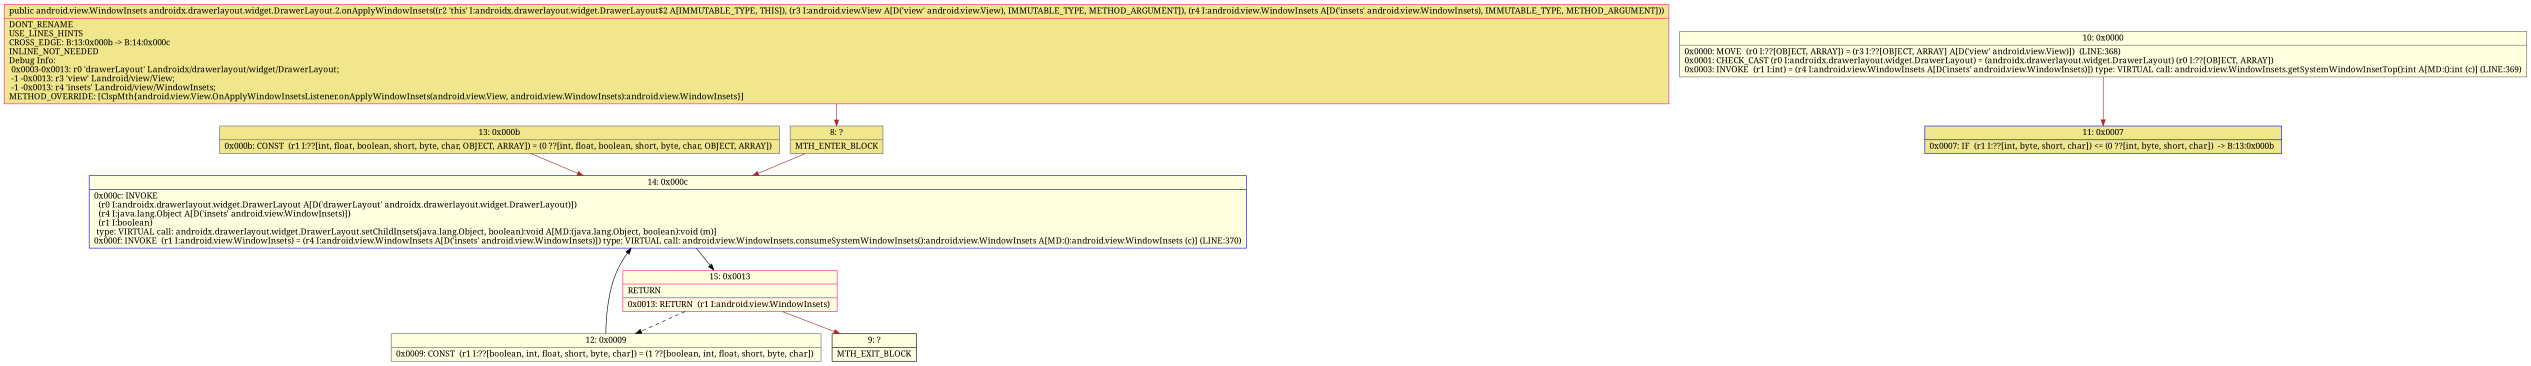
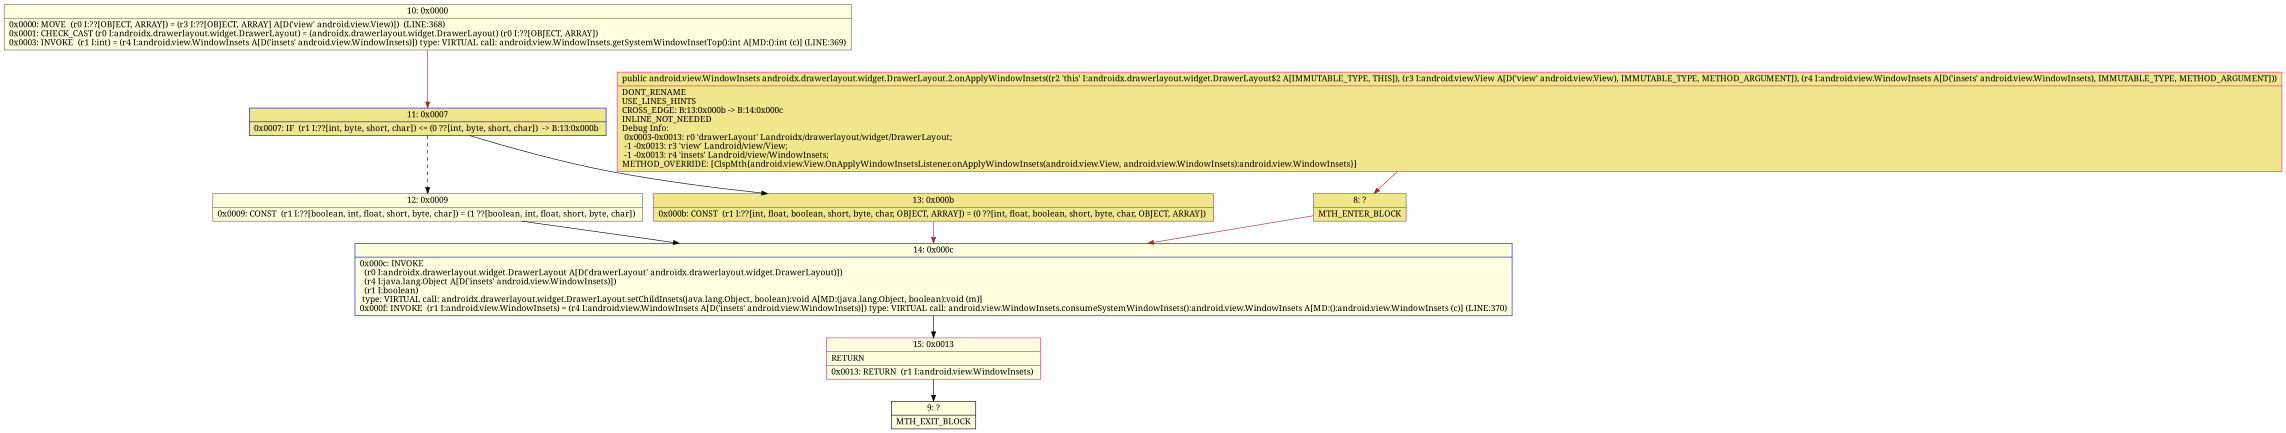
(500, 140) -> (934, 207)
none -> (614, 172)
(663, 321) -> (428, 161)
(808, 322) -> (934, 387)
